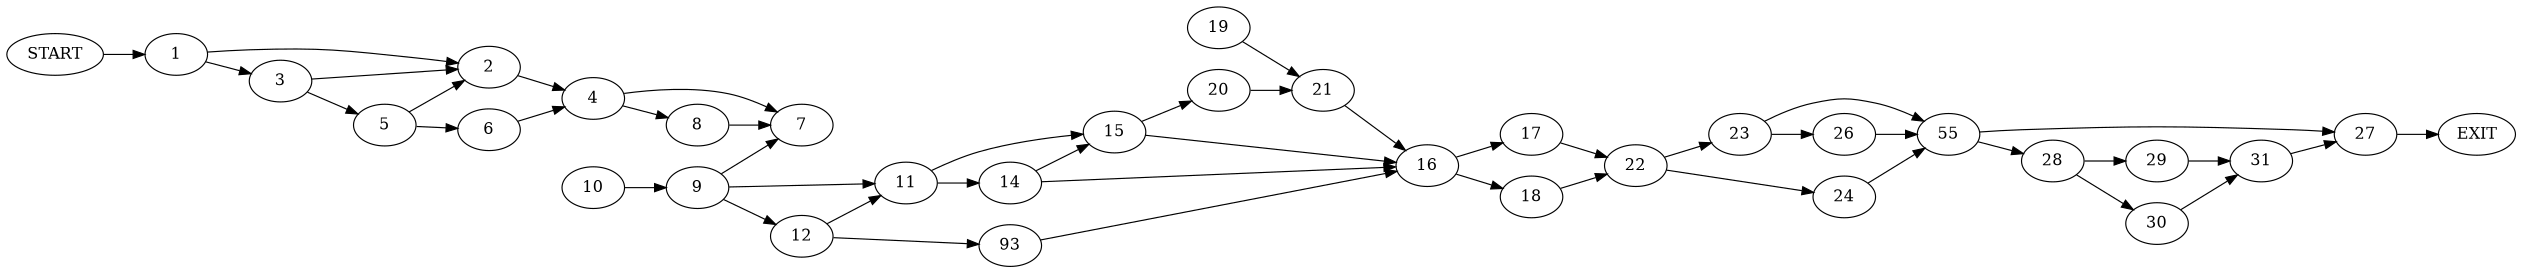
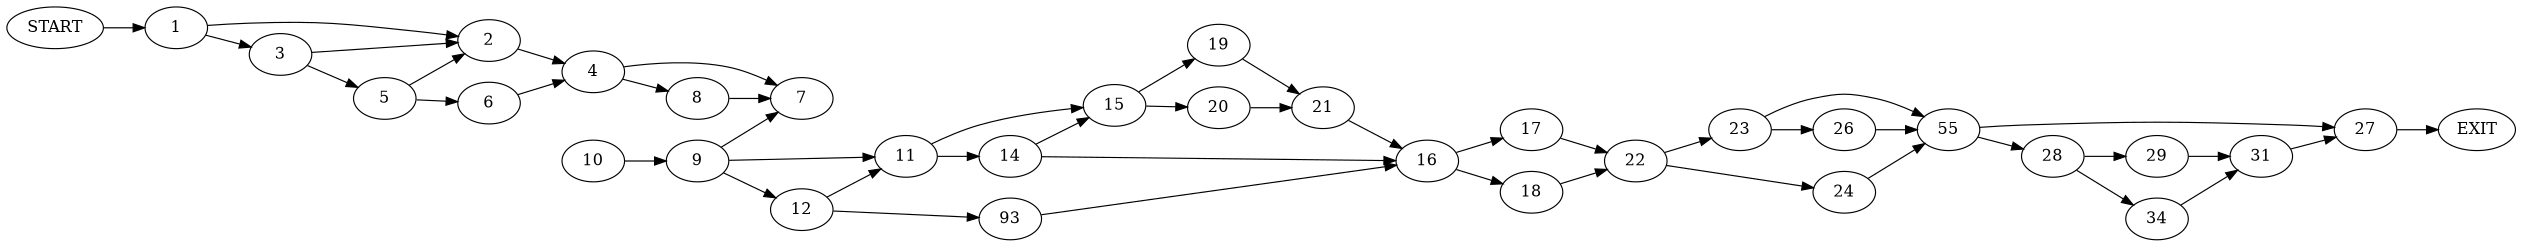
(1265, 148) -> (1162, 78)
(2157, 224) -> (2157, 219)
